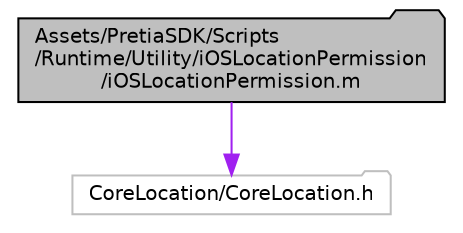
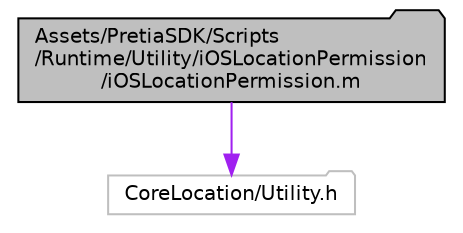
(232, 195) -> (232, 195)
